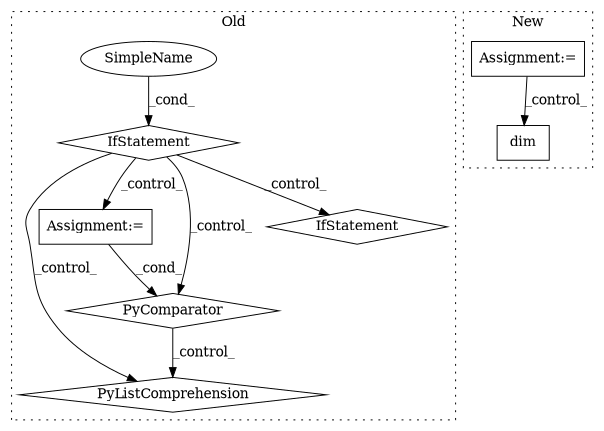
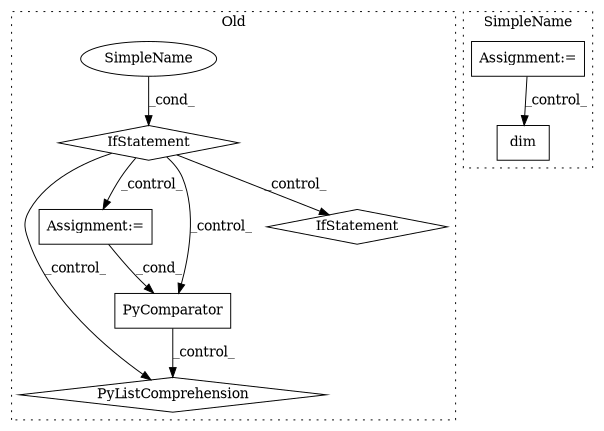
(528, 23) -> (528, 23)
(173, 311) -> (173, 311)
